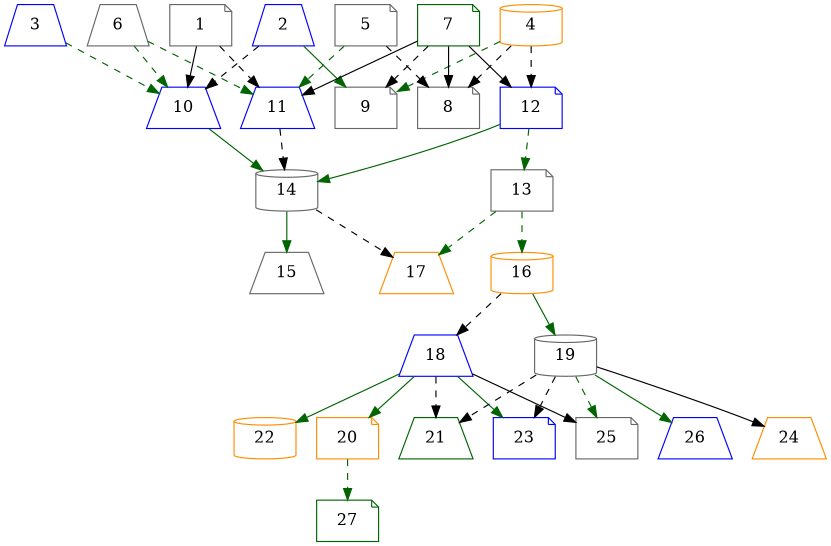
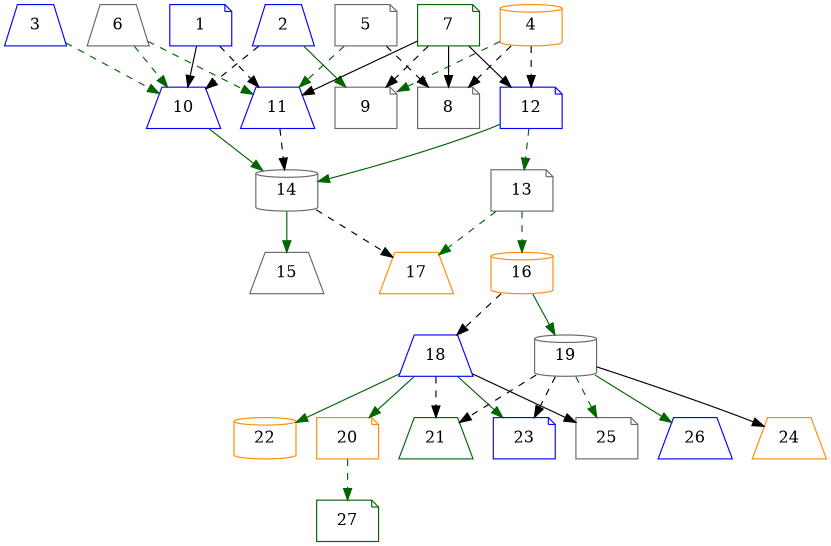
(201, 25) -> (201, 25)
